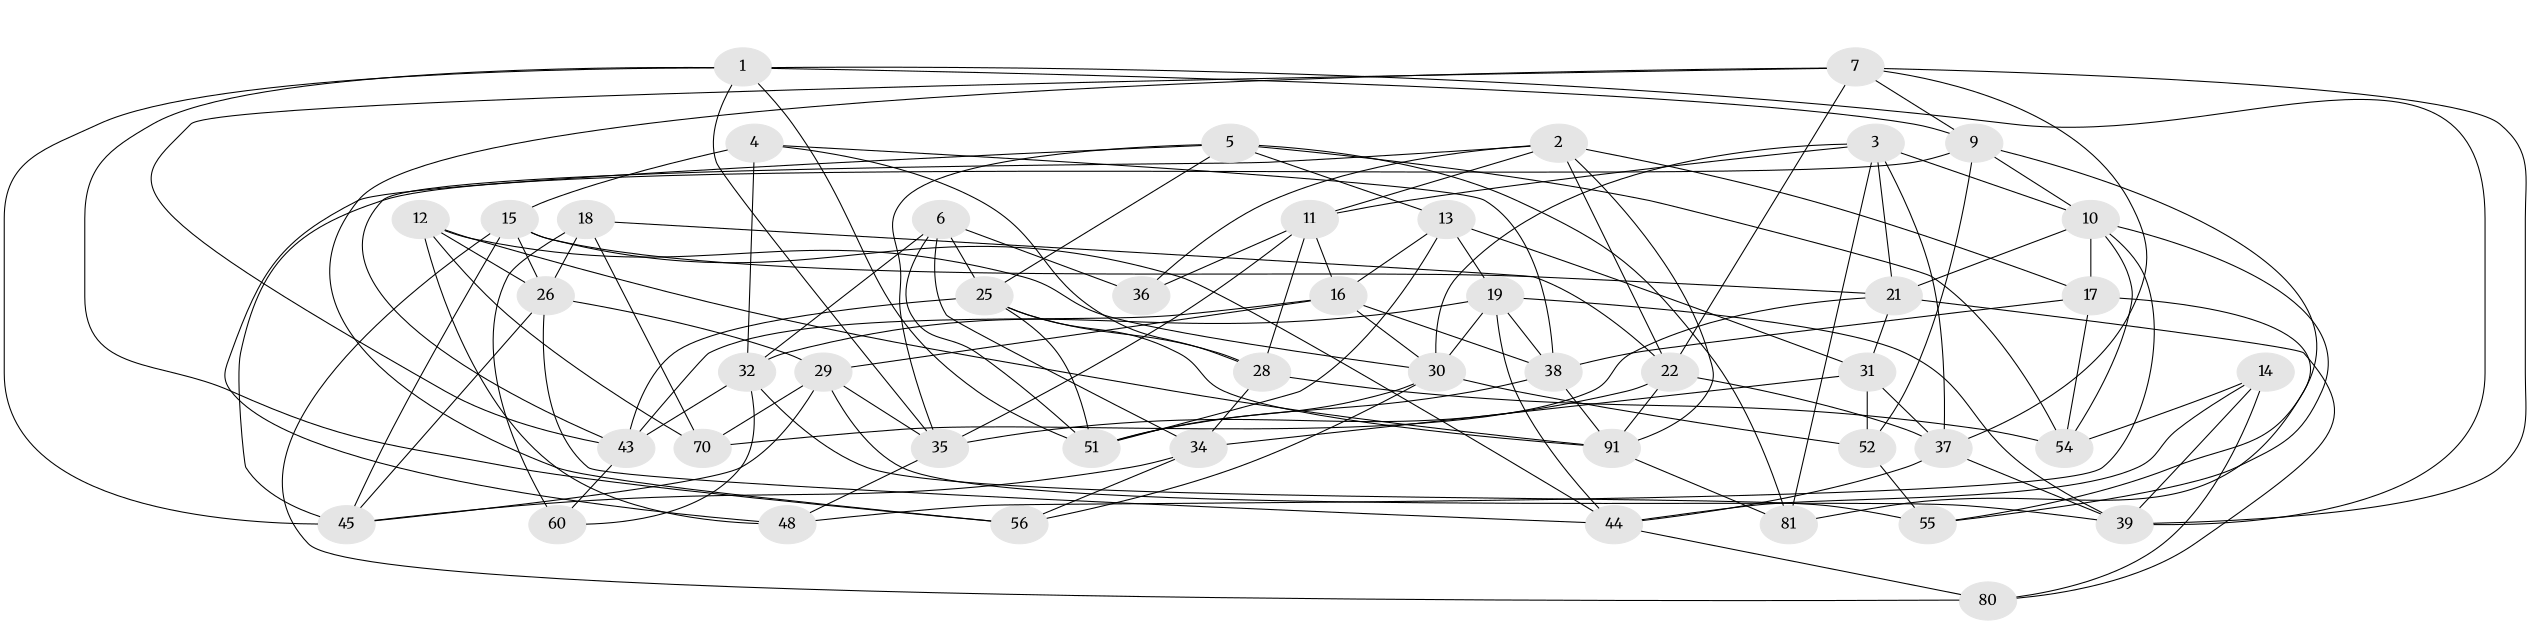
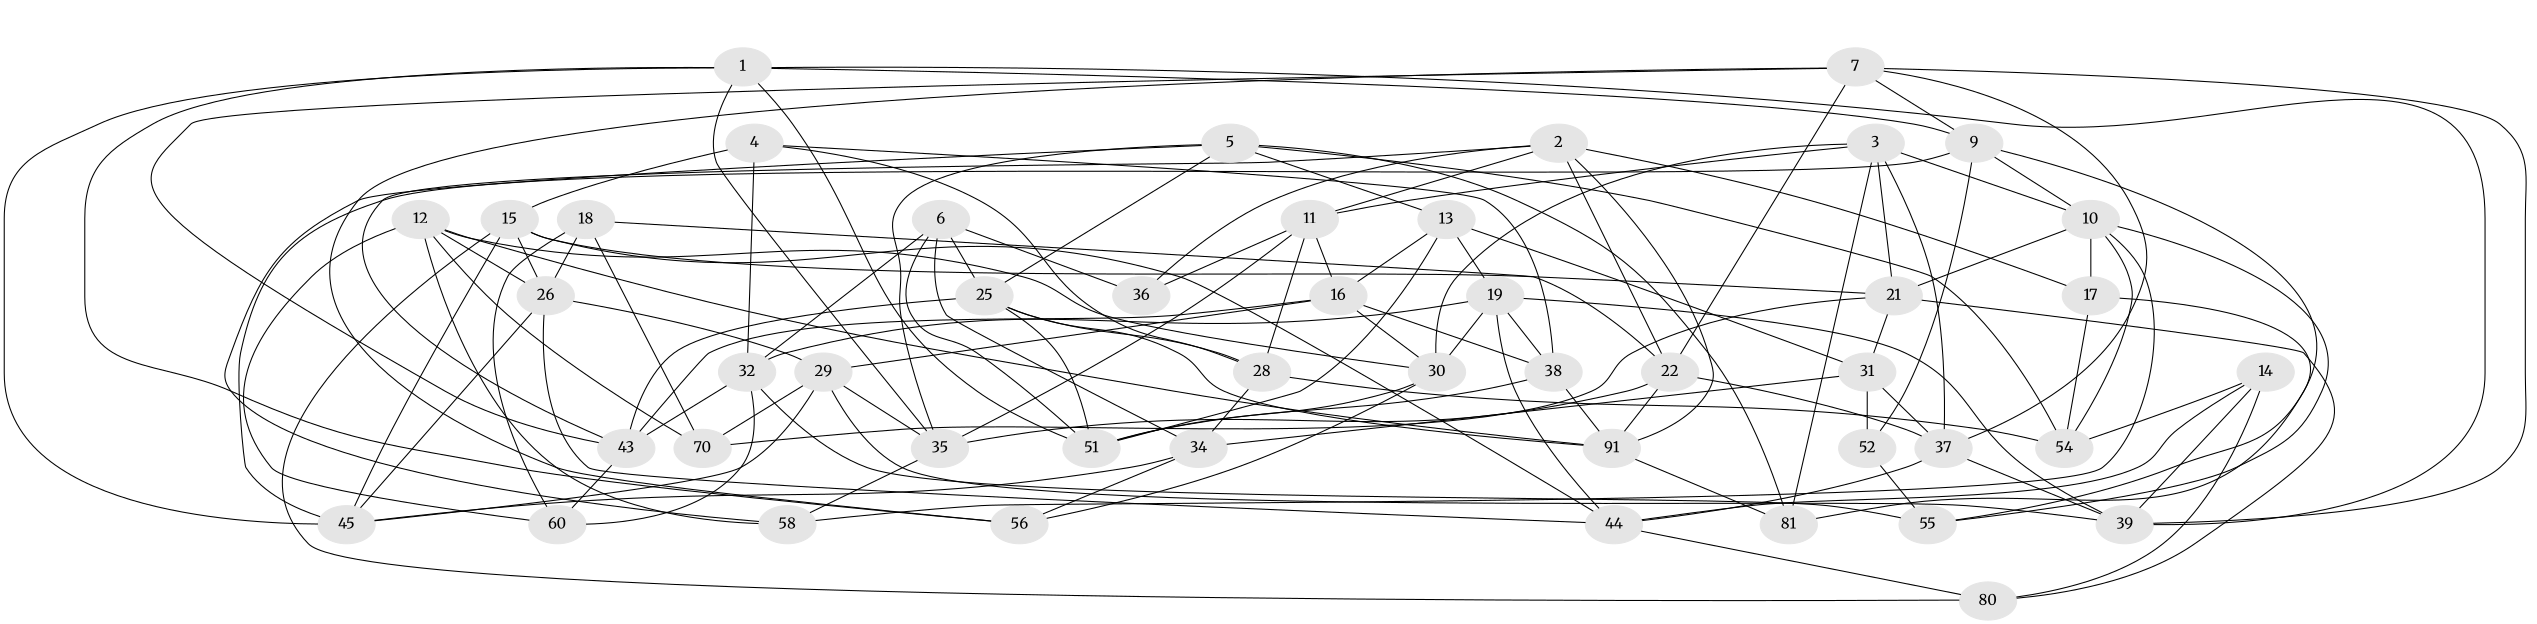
(1845, 326) -> none
(1651, 415) -> none
none -> (257, 446)
(787, 525) -> (787, 525)
